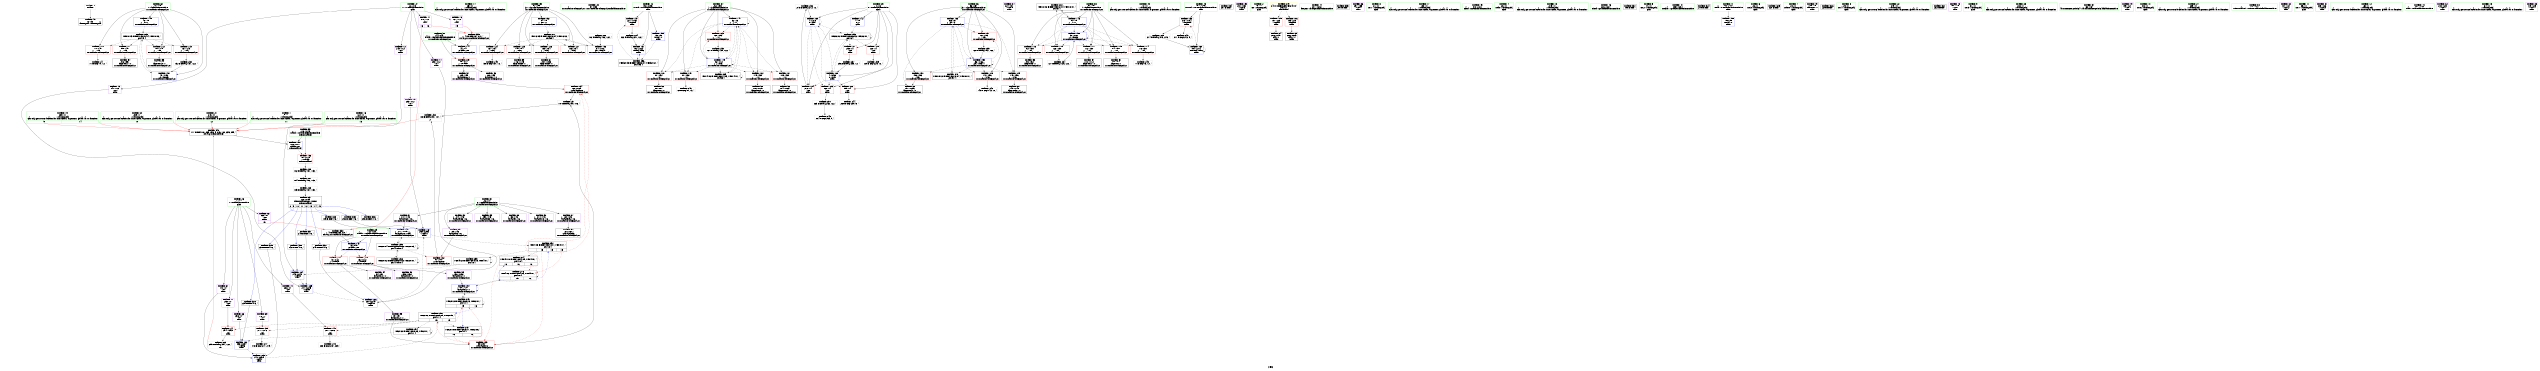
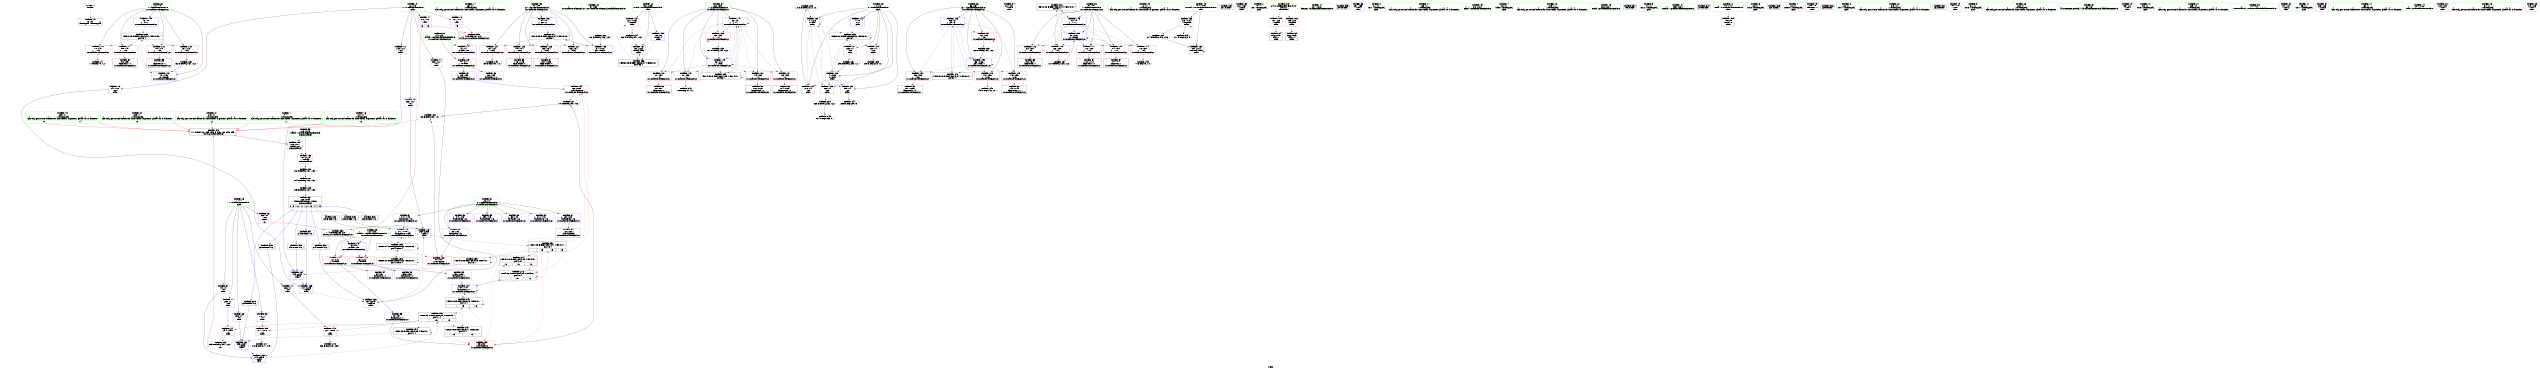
(917, 51) -> (935, 48)
